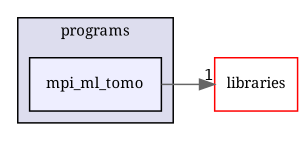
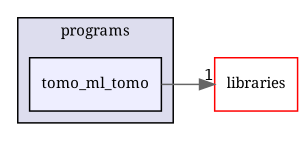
(95, 84) -> (95, 84)
